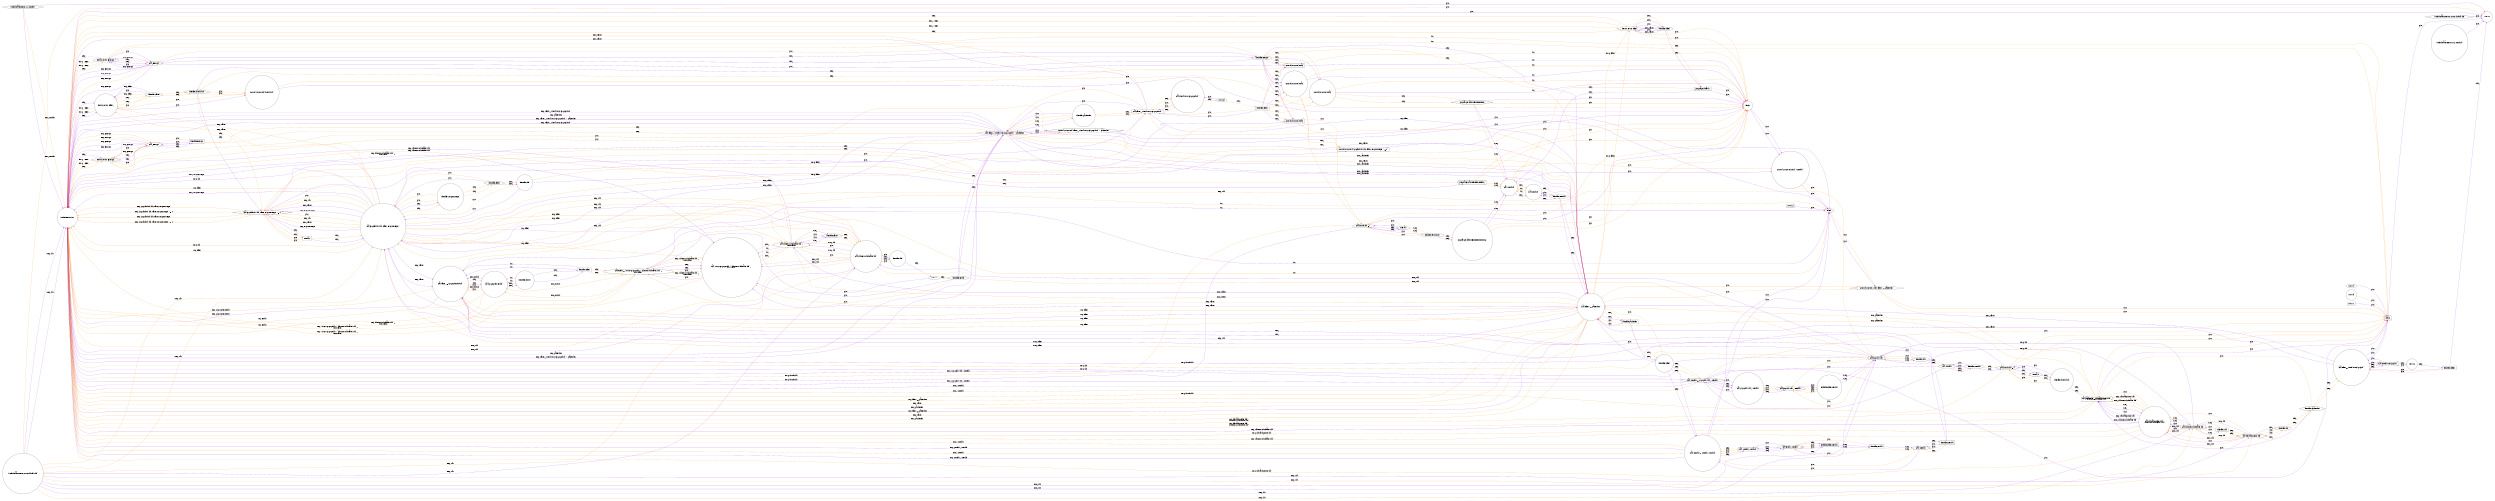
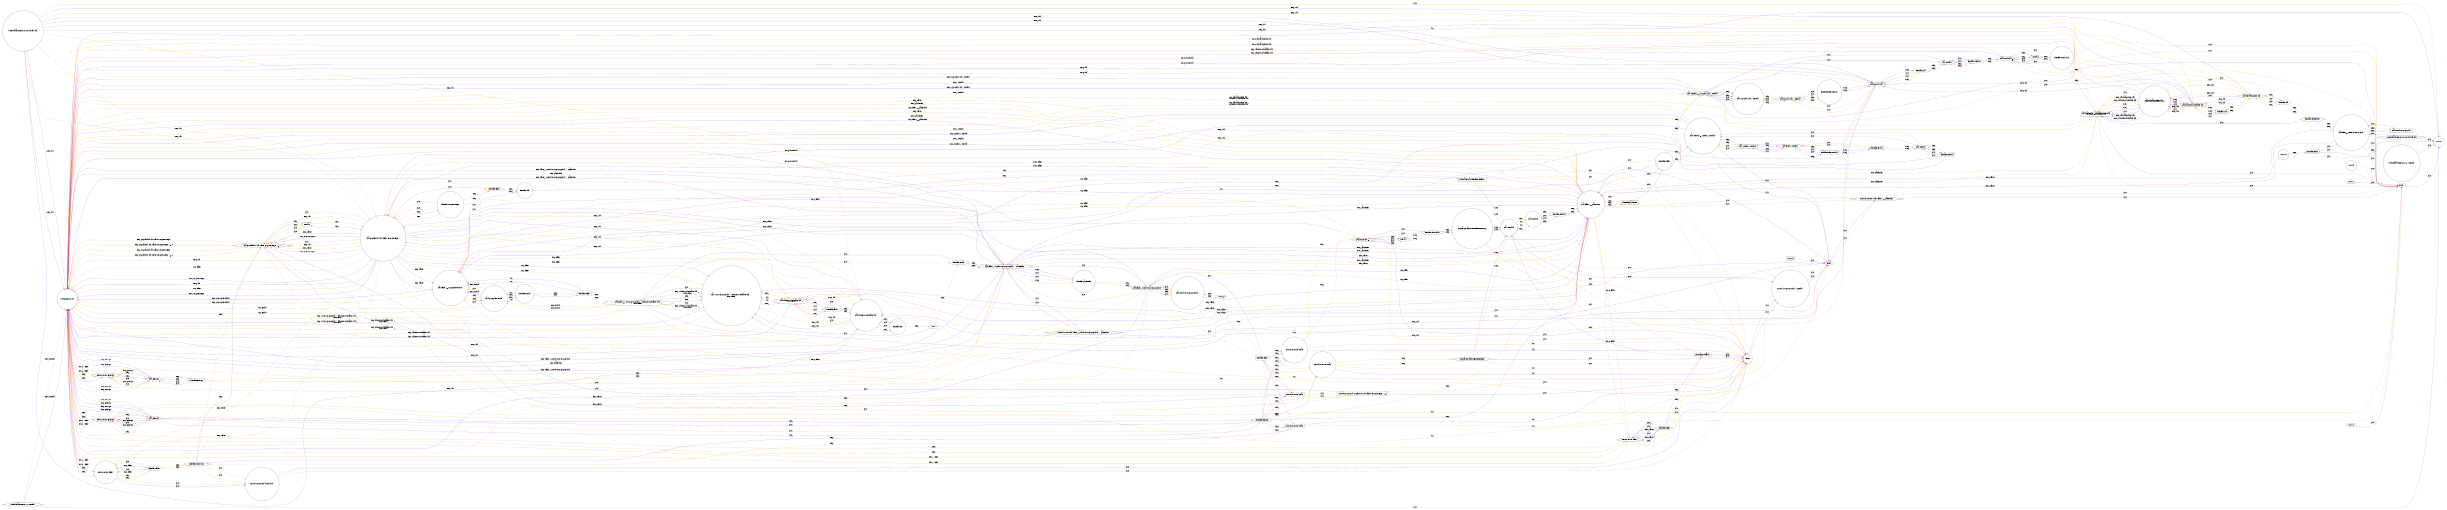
(2402, 364) -> none
